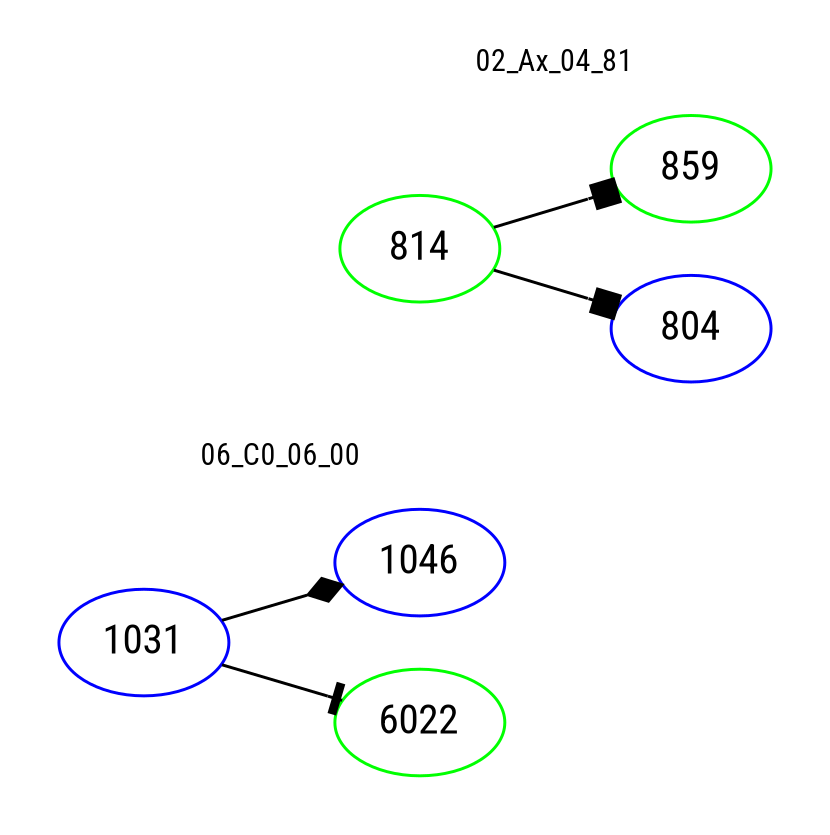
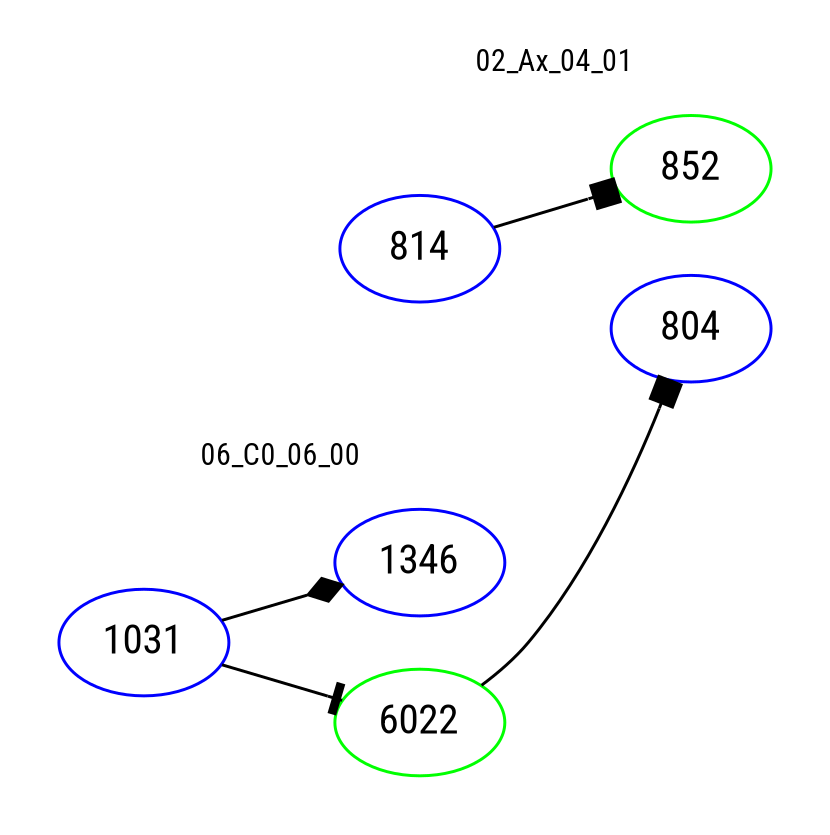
(555, 64) -> (555, 64)
(691, 169) -> (691, 169)
(420, 249) -> (420, 249)
(541, 284) -> (587, 558)
(420, 563) -> (420, 563)
